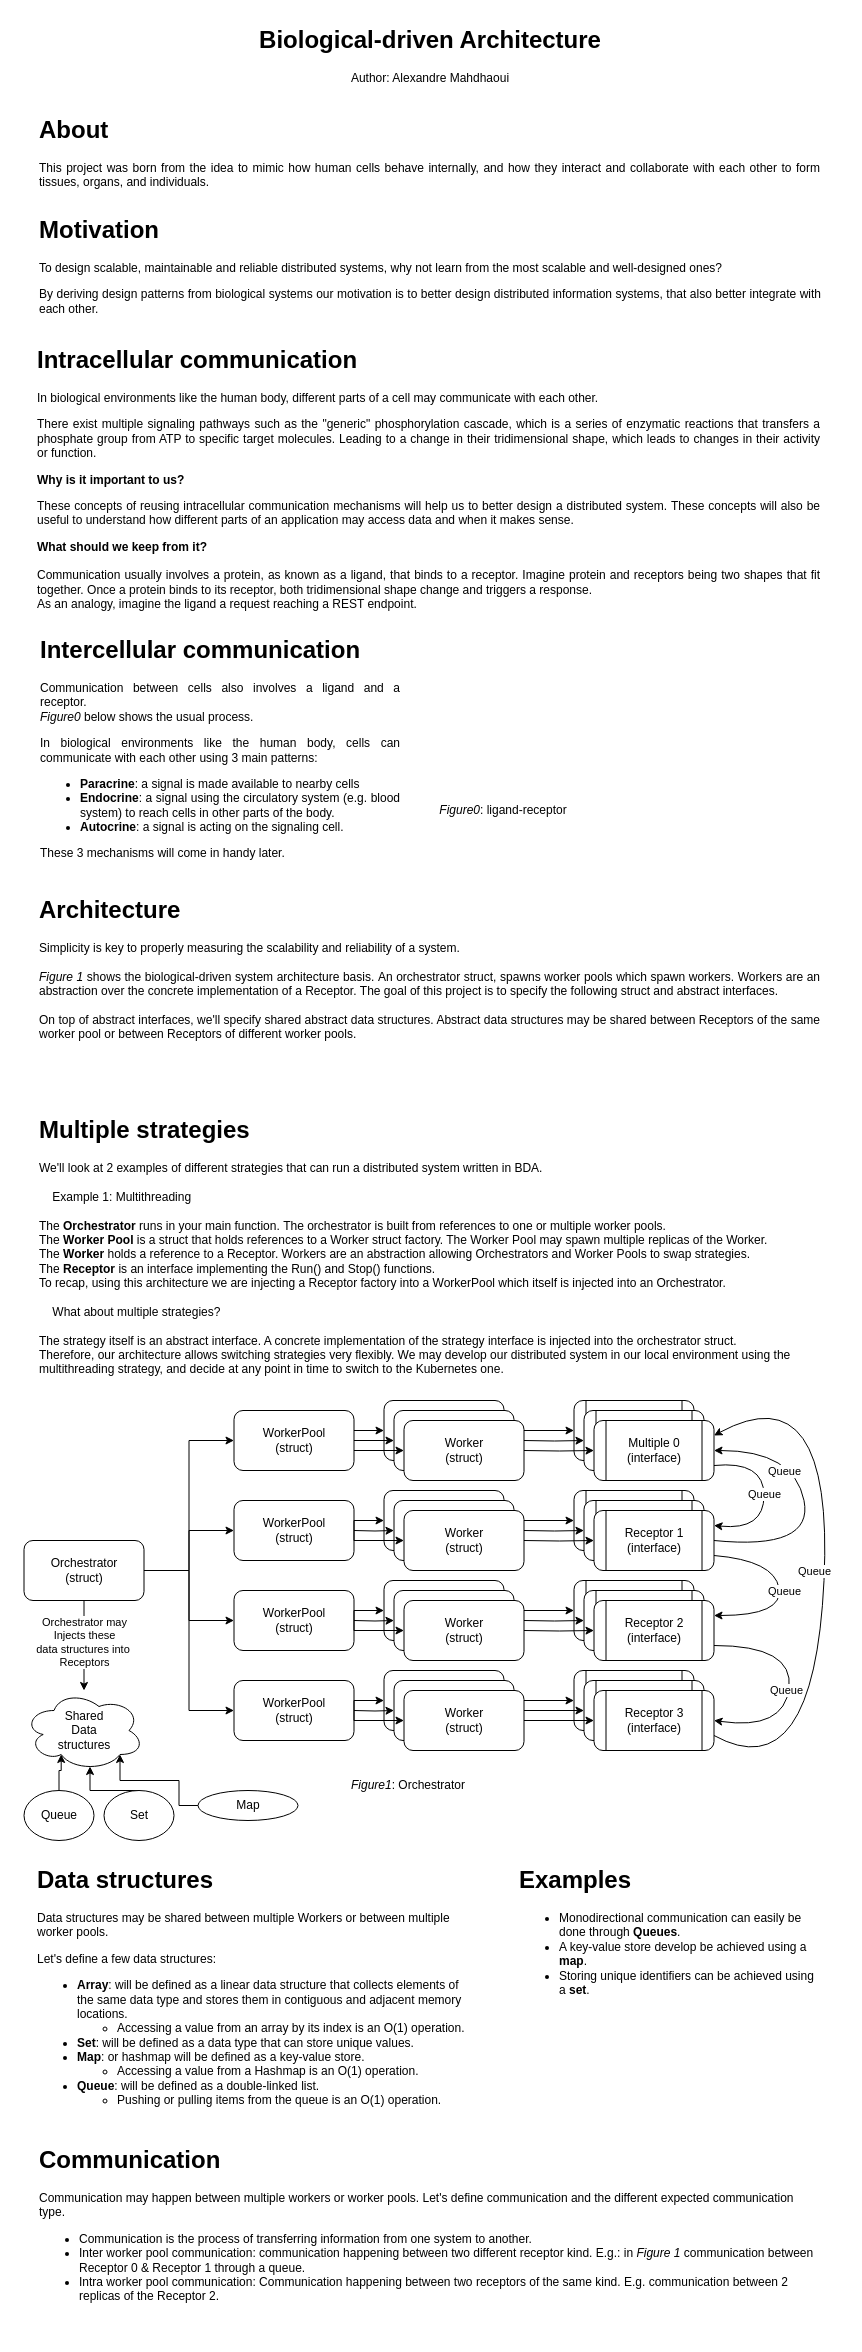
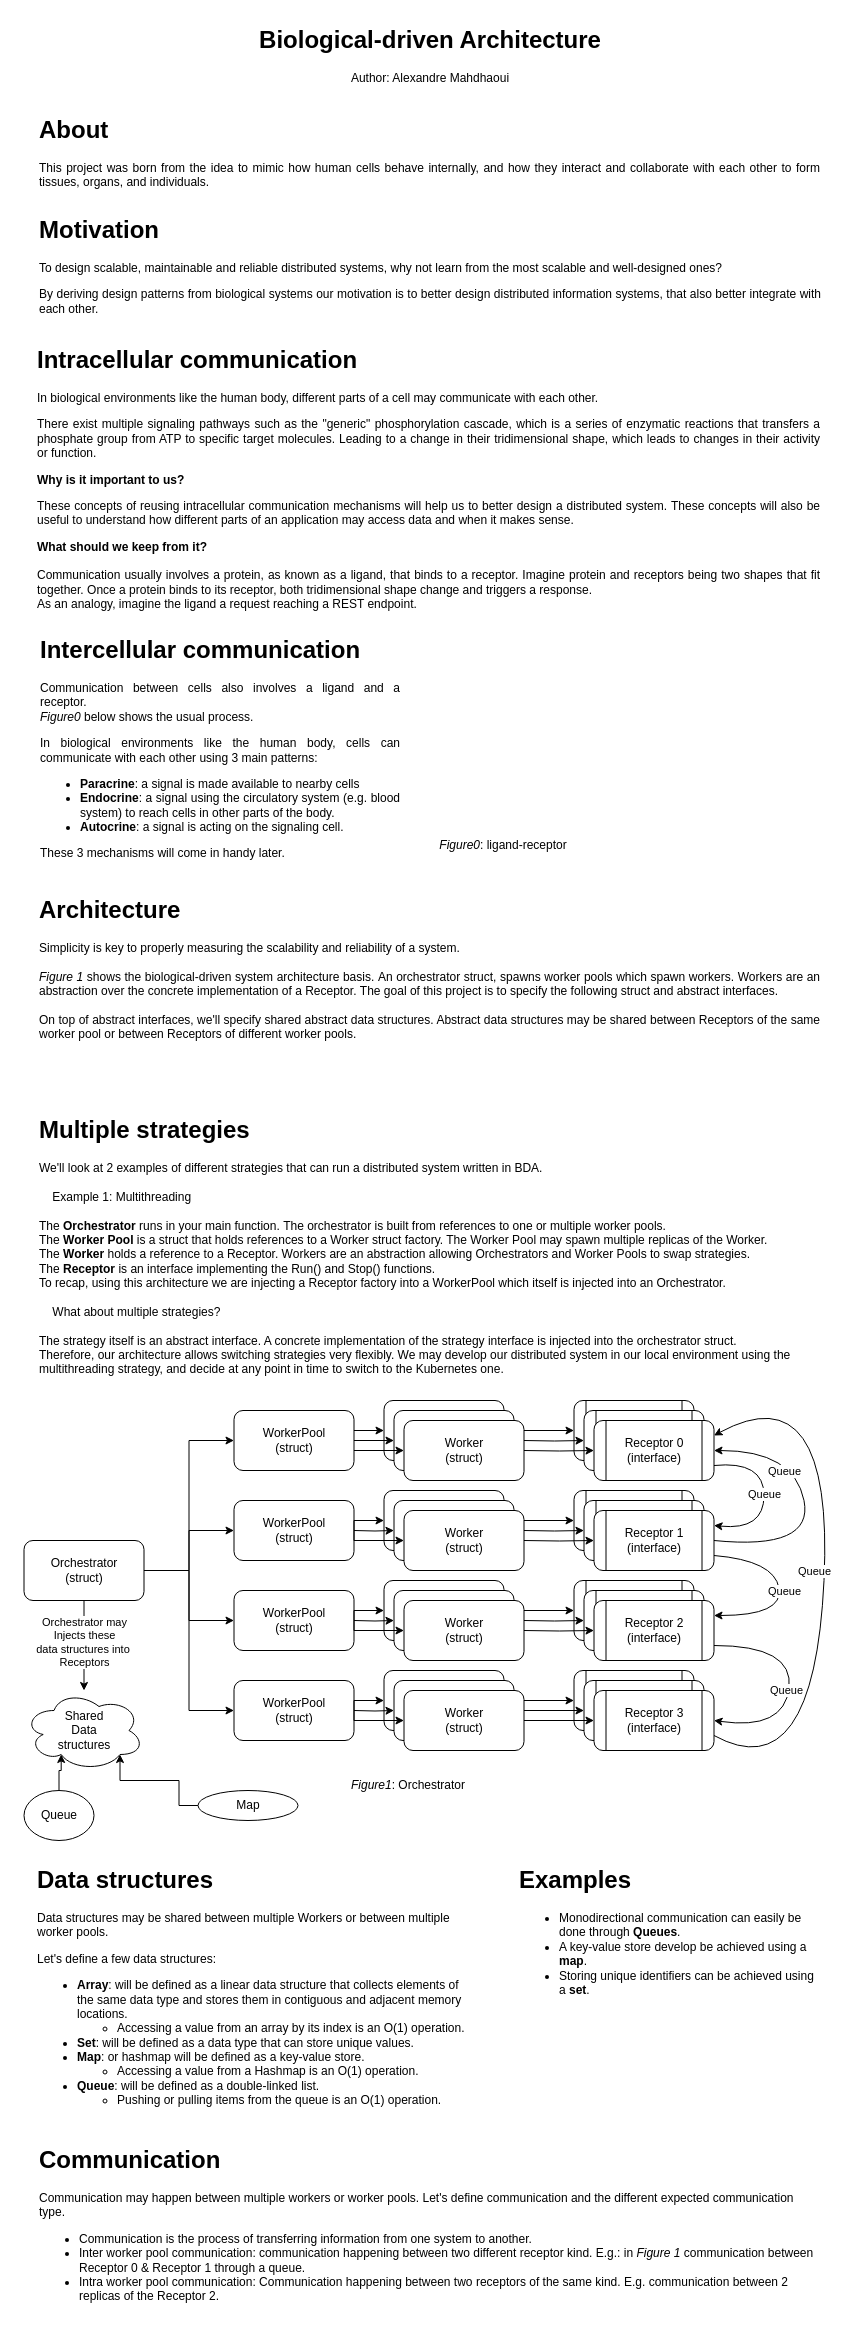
(504, 810) -> (504, 845)
(655, 1451) -> (655, 1451)
(106, 1791) -> none
(139, 1816) -> none
